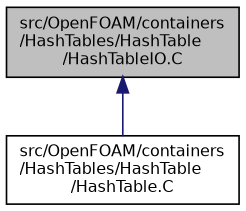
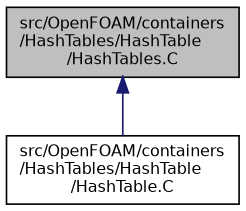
(123, 42) -> (123, 42)
